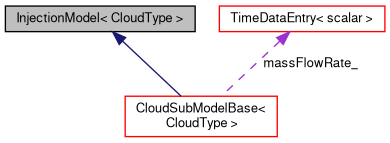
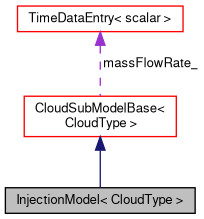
(152, 69) -> (100, 169)
